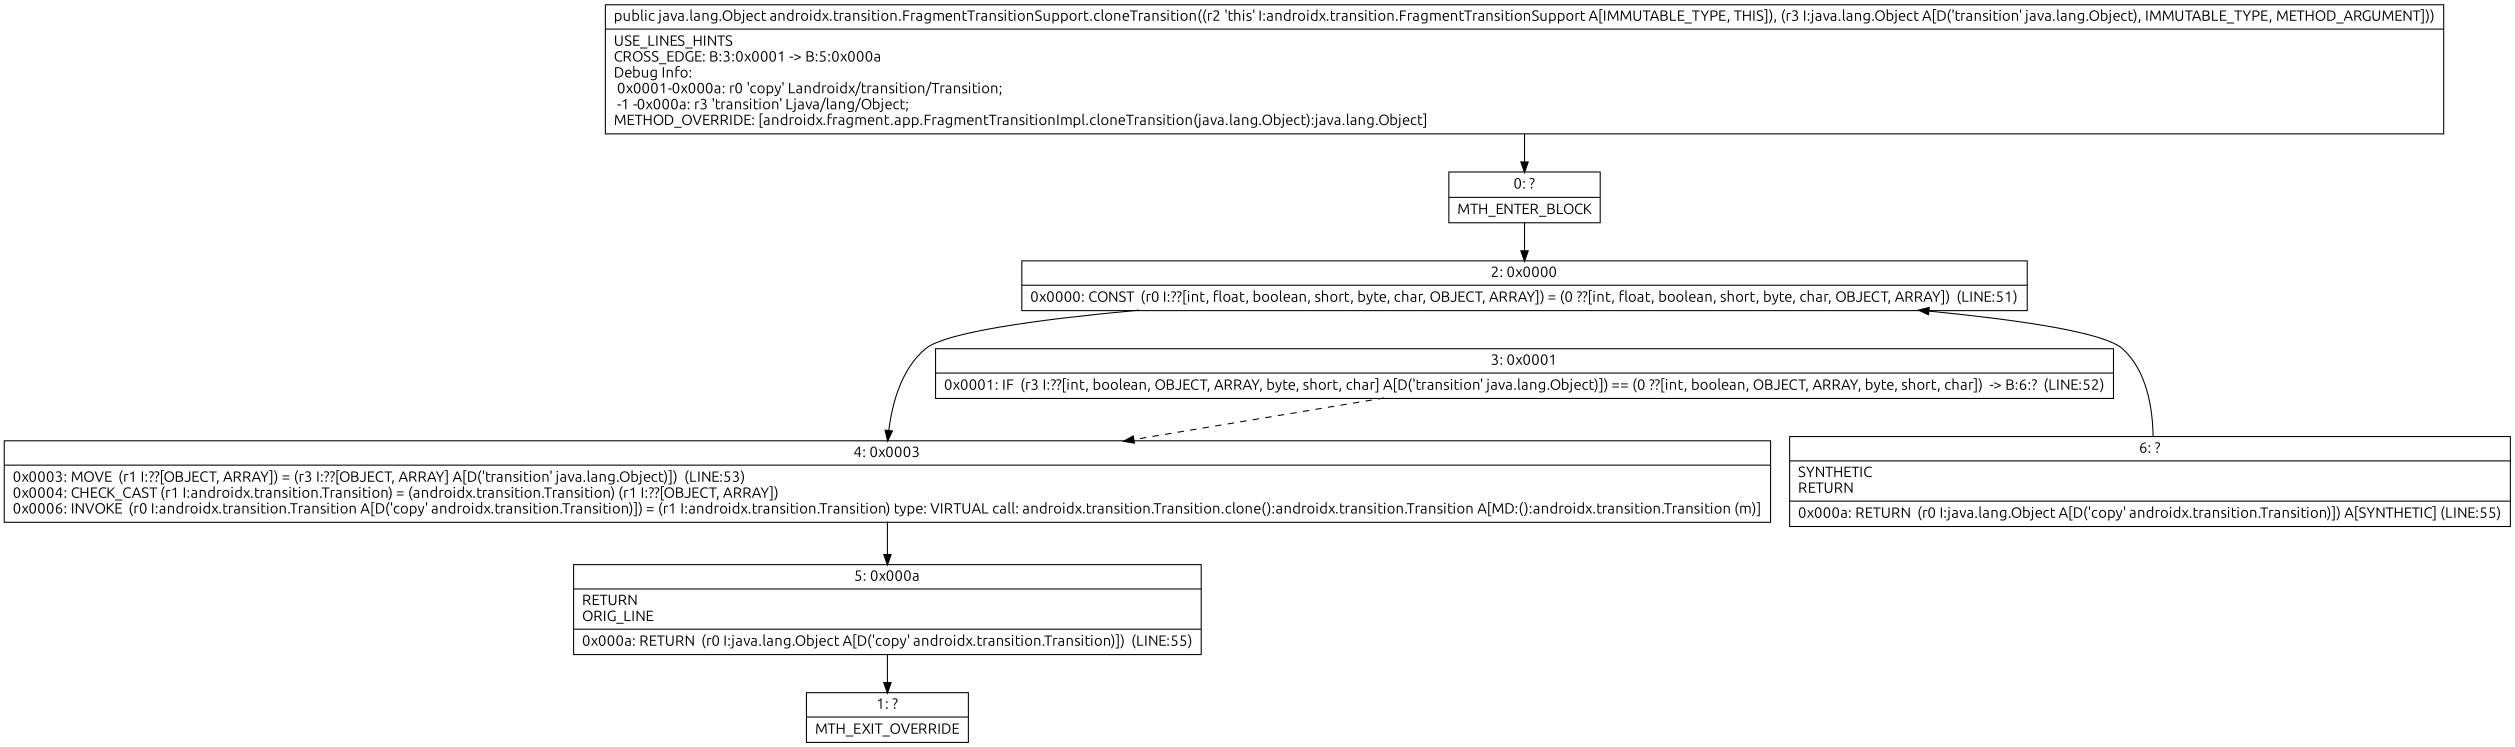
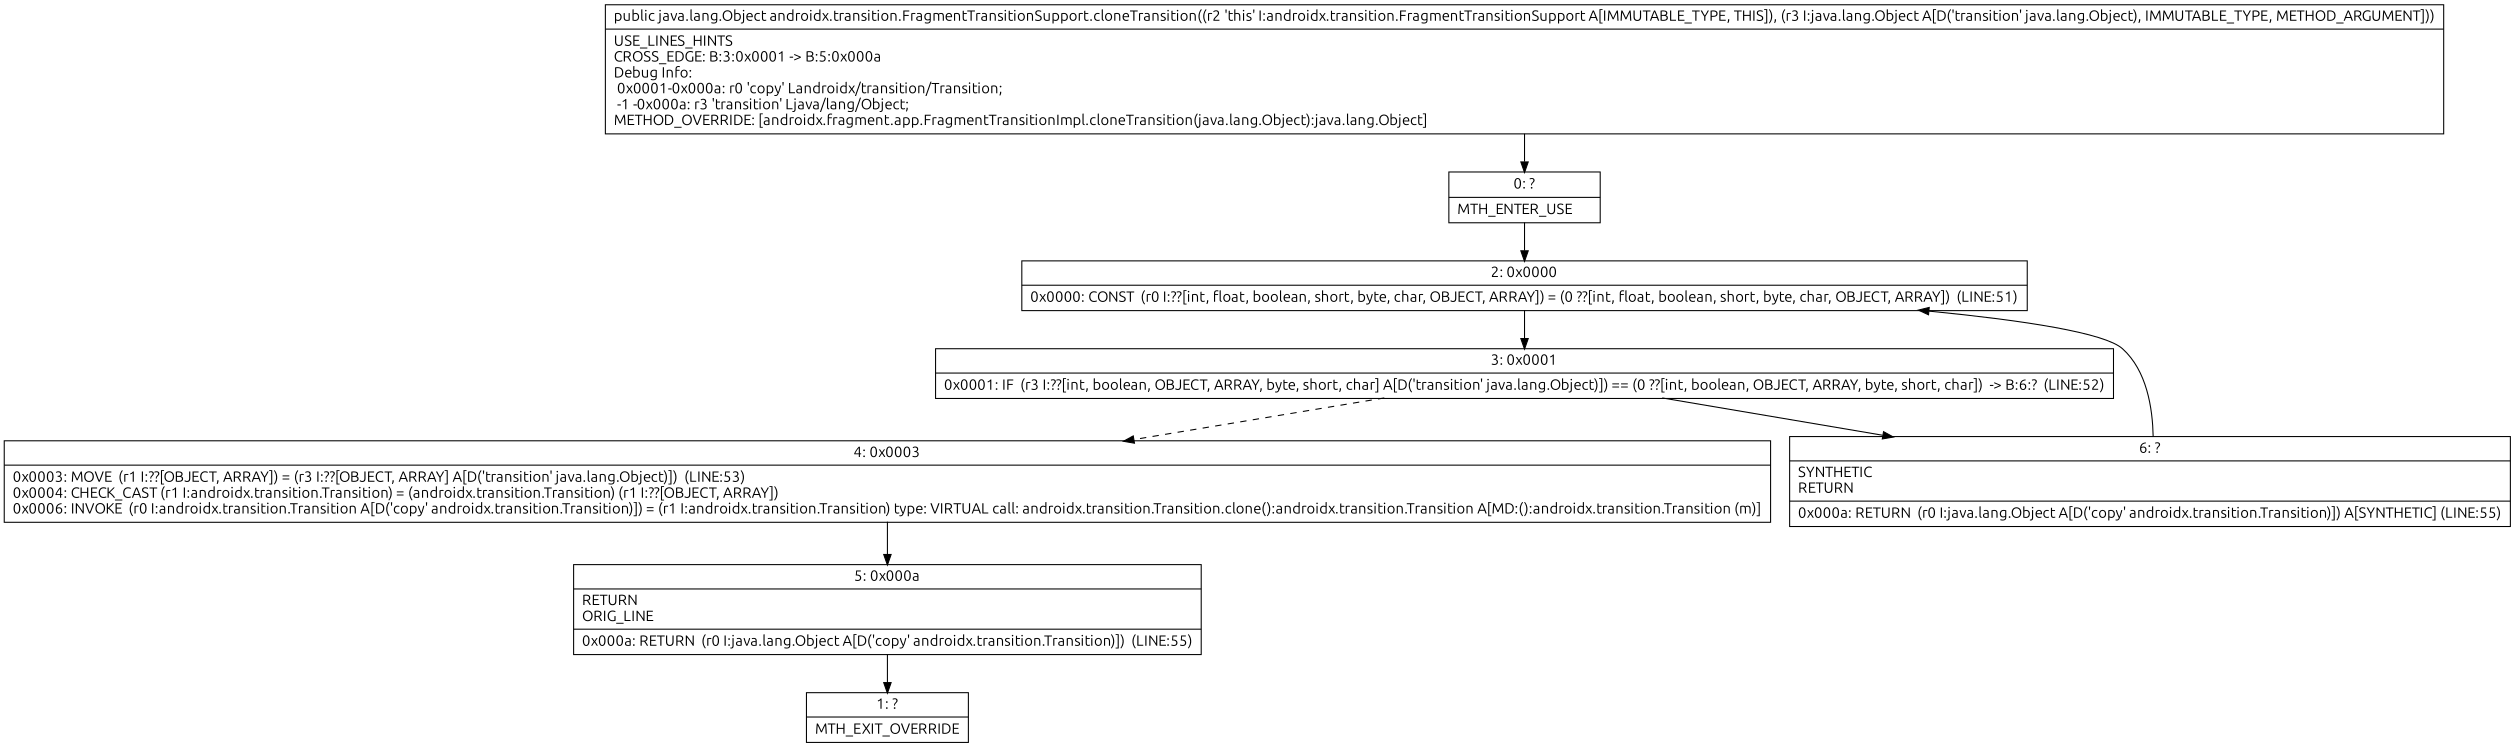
(1525, 210) -> (1515, 210)
(985, 330) -> (1525, 324)
none -> (1772, 417)
